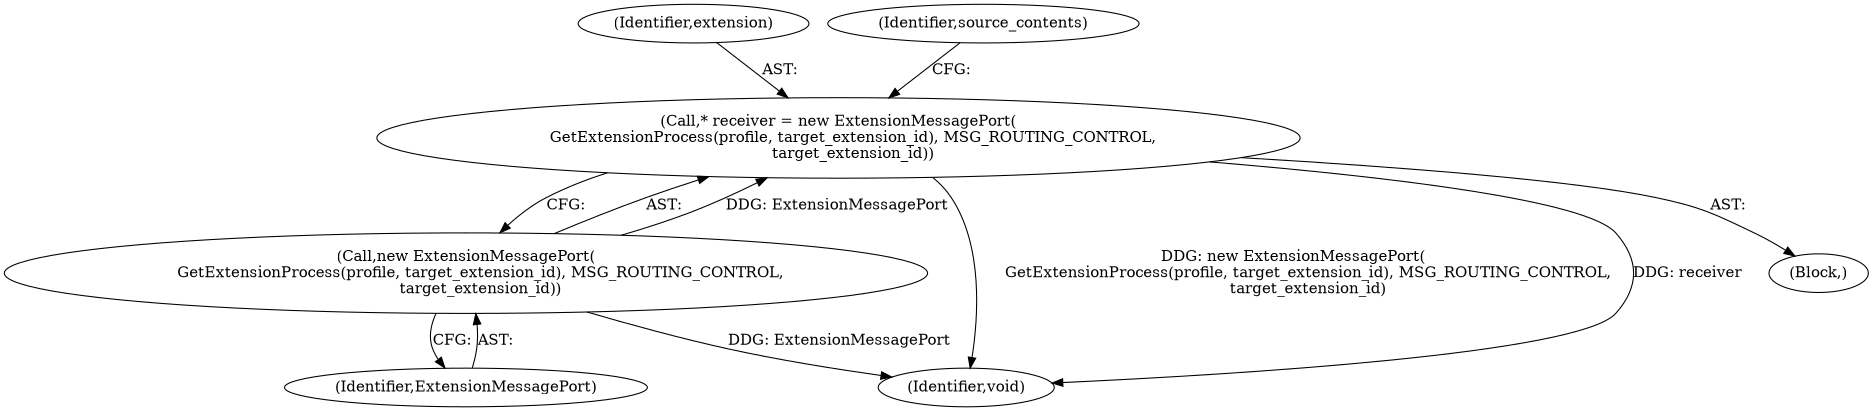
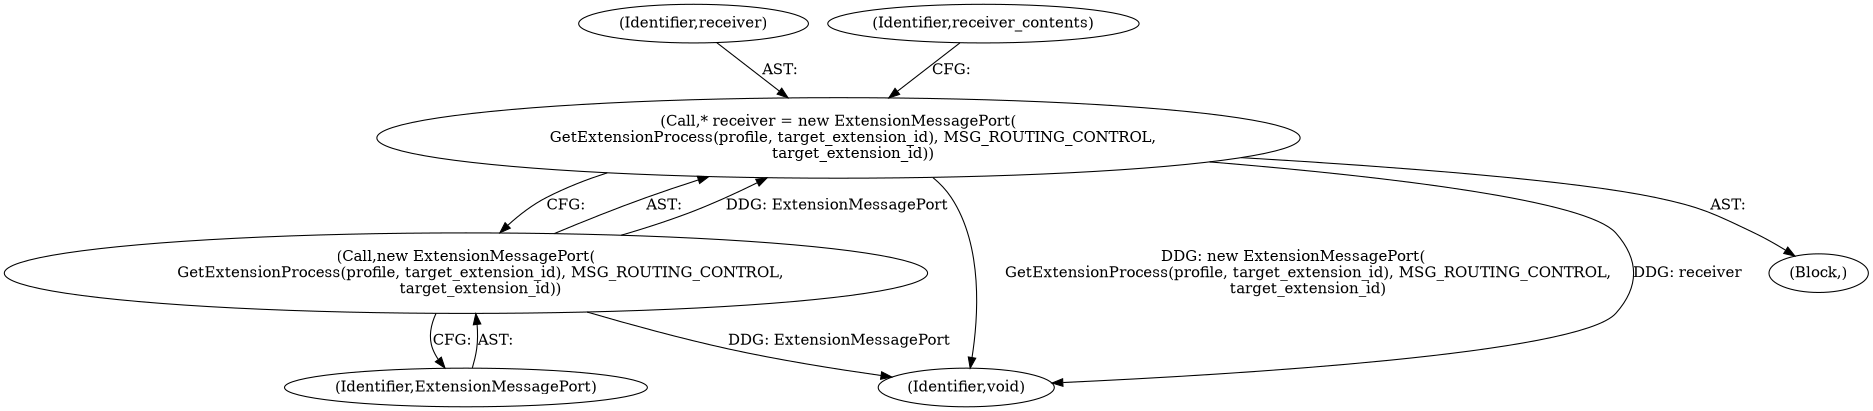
(694, 24) -> (694, 24)
(983, 24) -> (983, 24)
